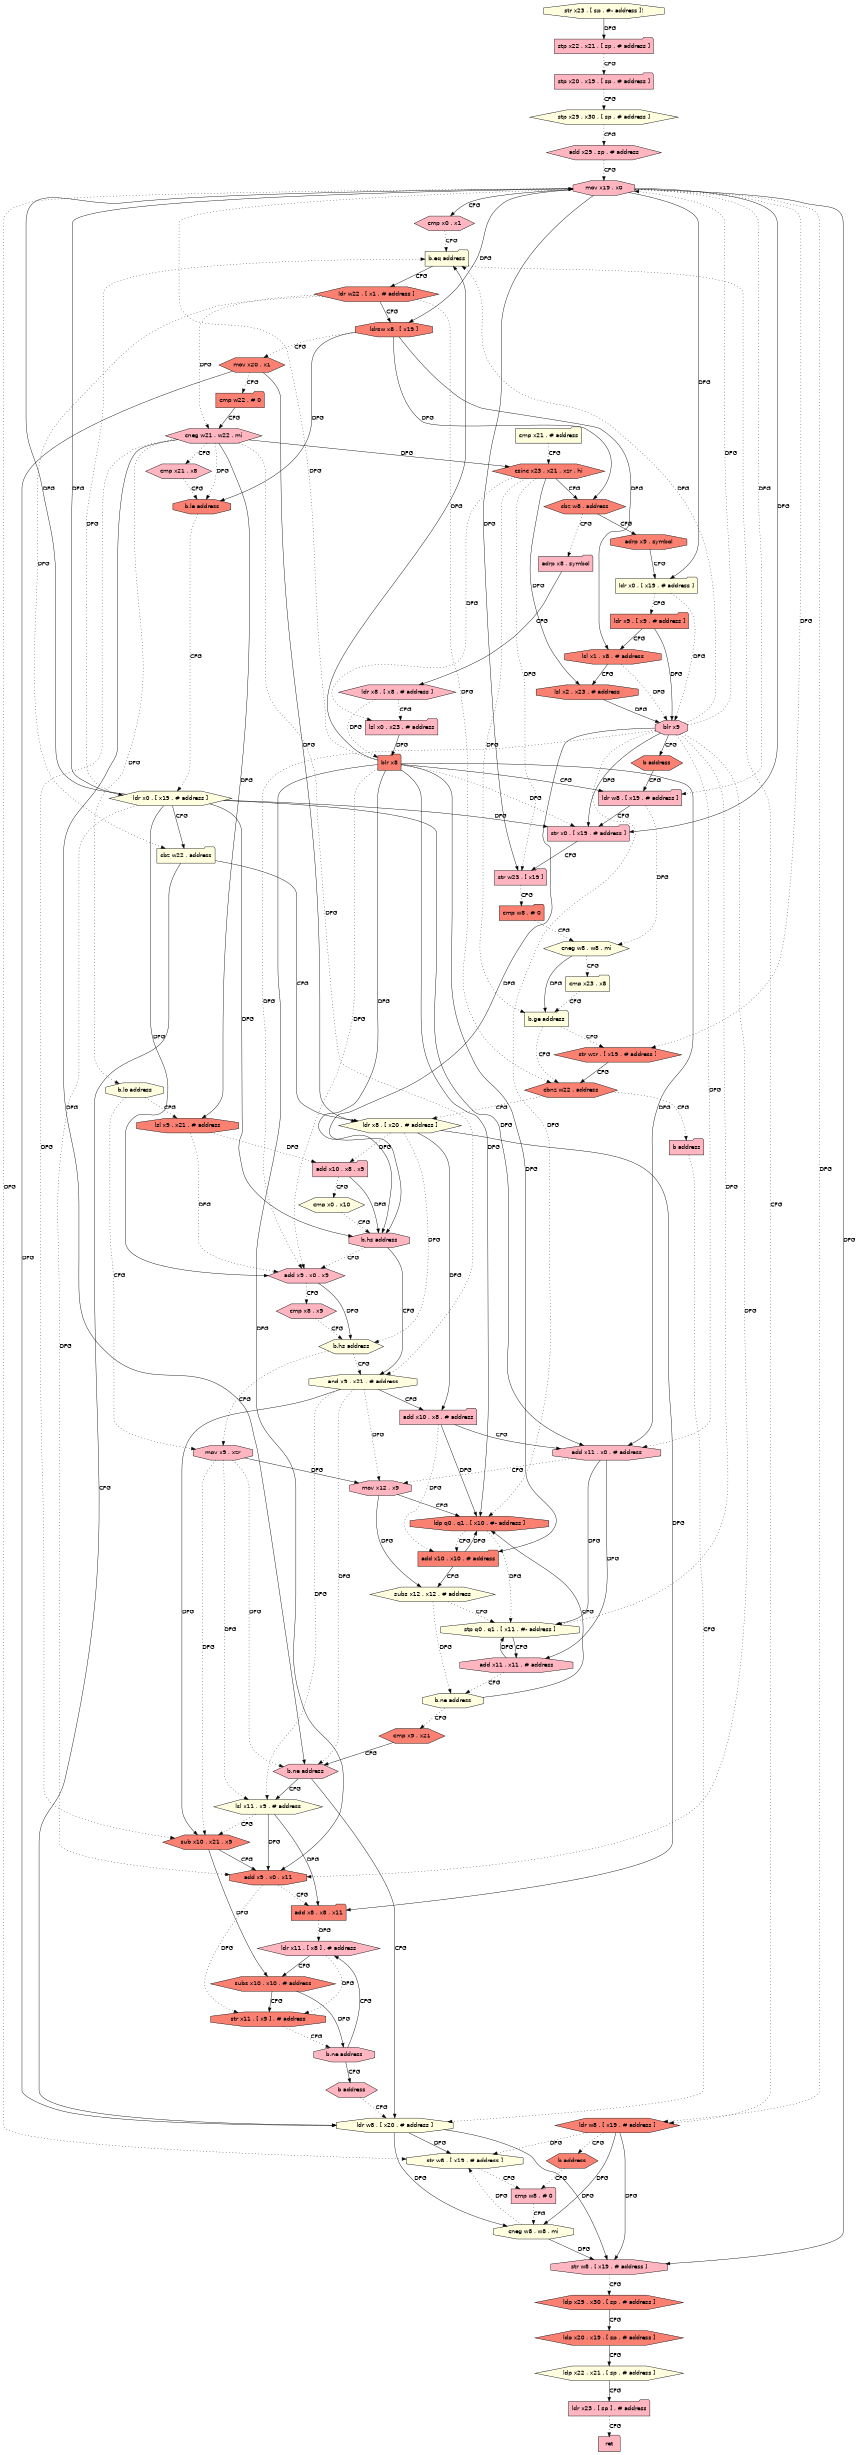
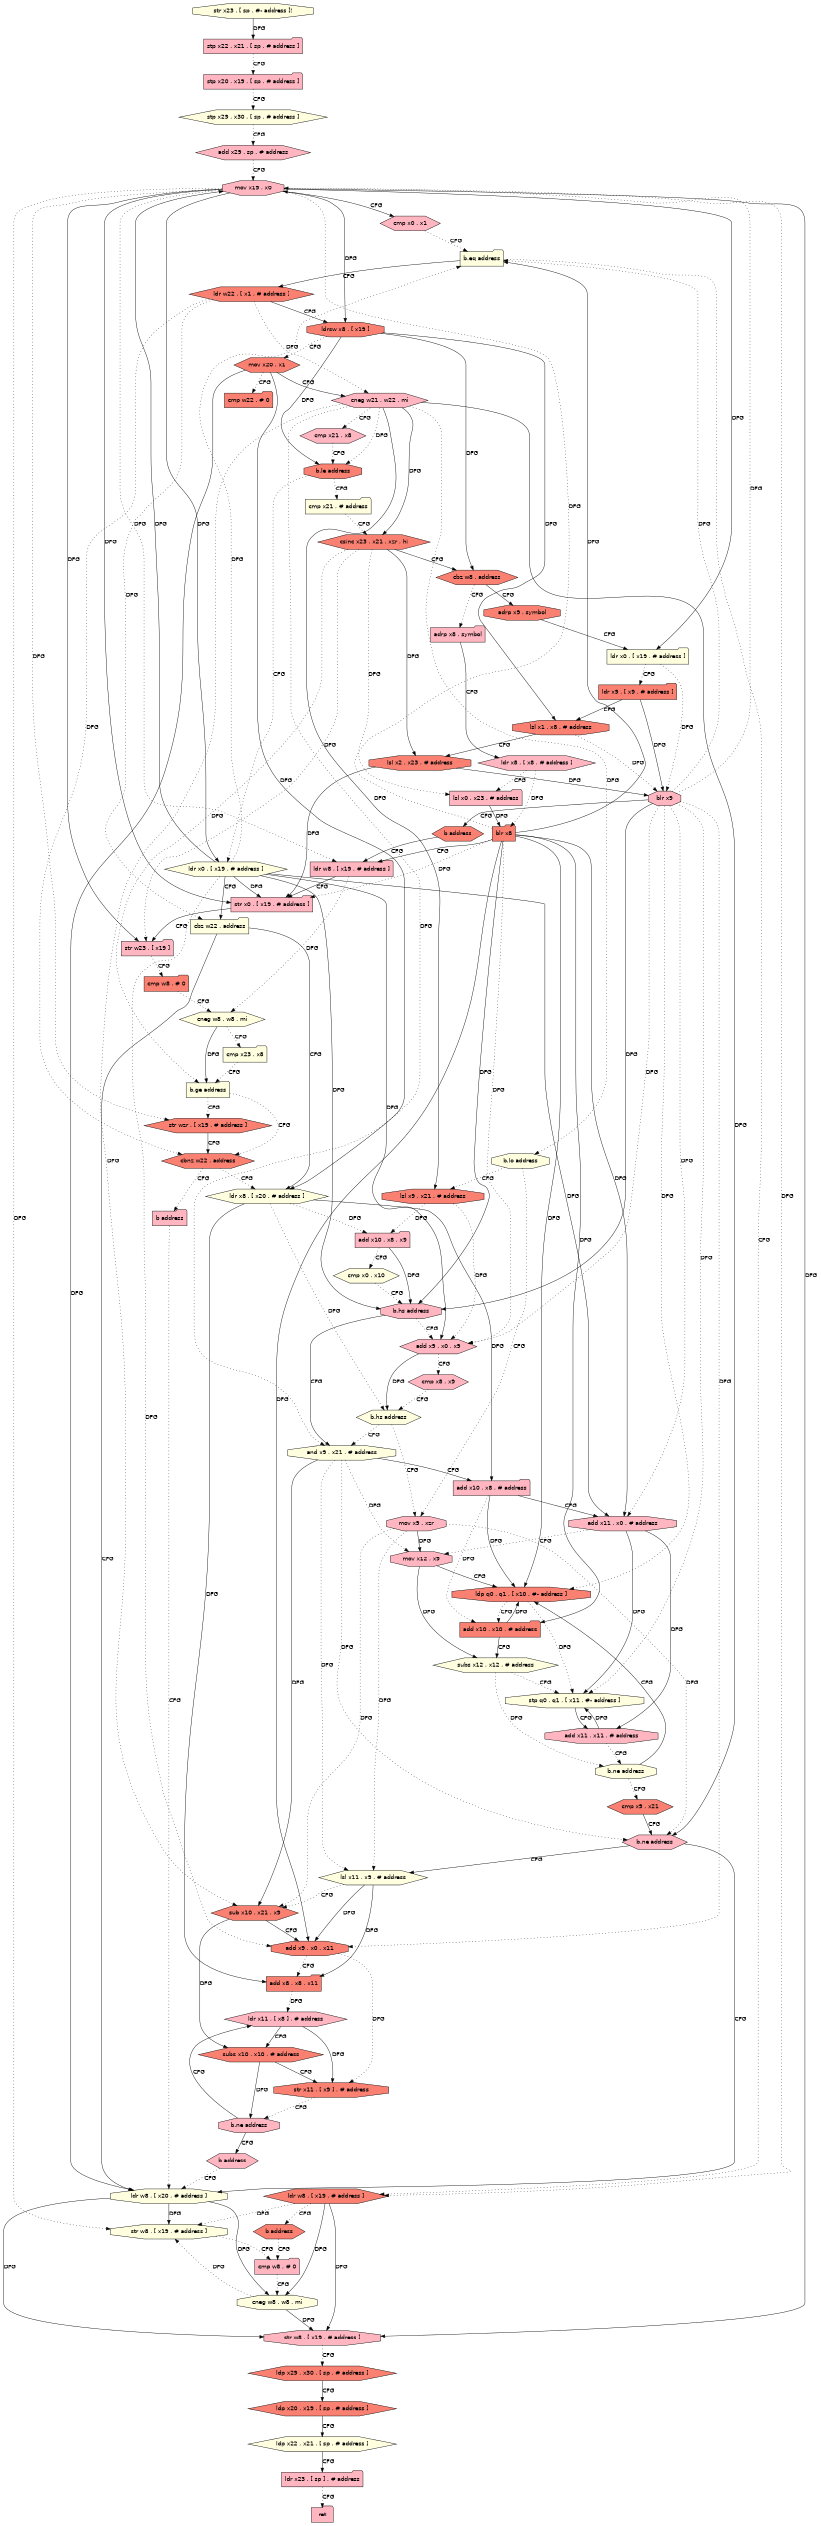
(228, 416) -> (309, 388)
none -> (335, 487)
(614, 766) -> (309, 819)
(340, 1990) -> (327, 2047)
